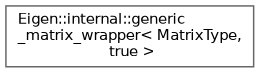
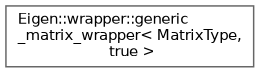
(130, 36) -> (130, 36)
